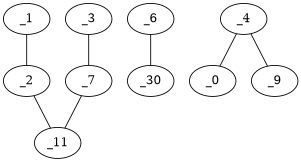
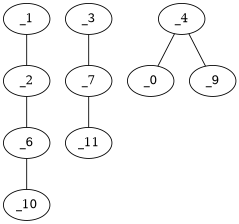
(151, 81) -> (27, 205)
(42, 112) -> (27, 112)
